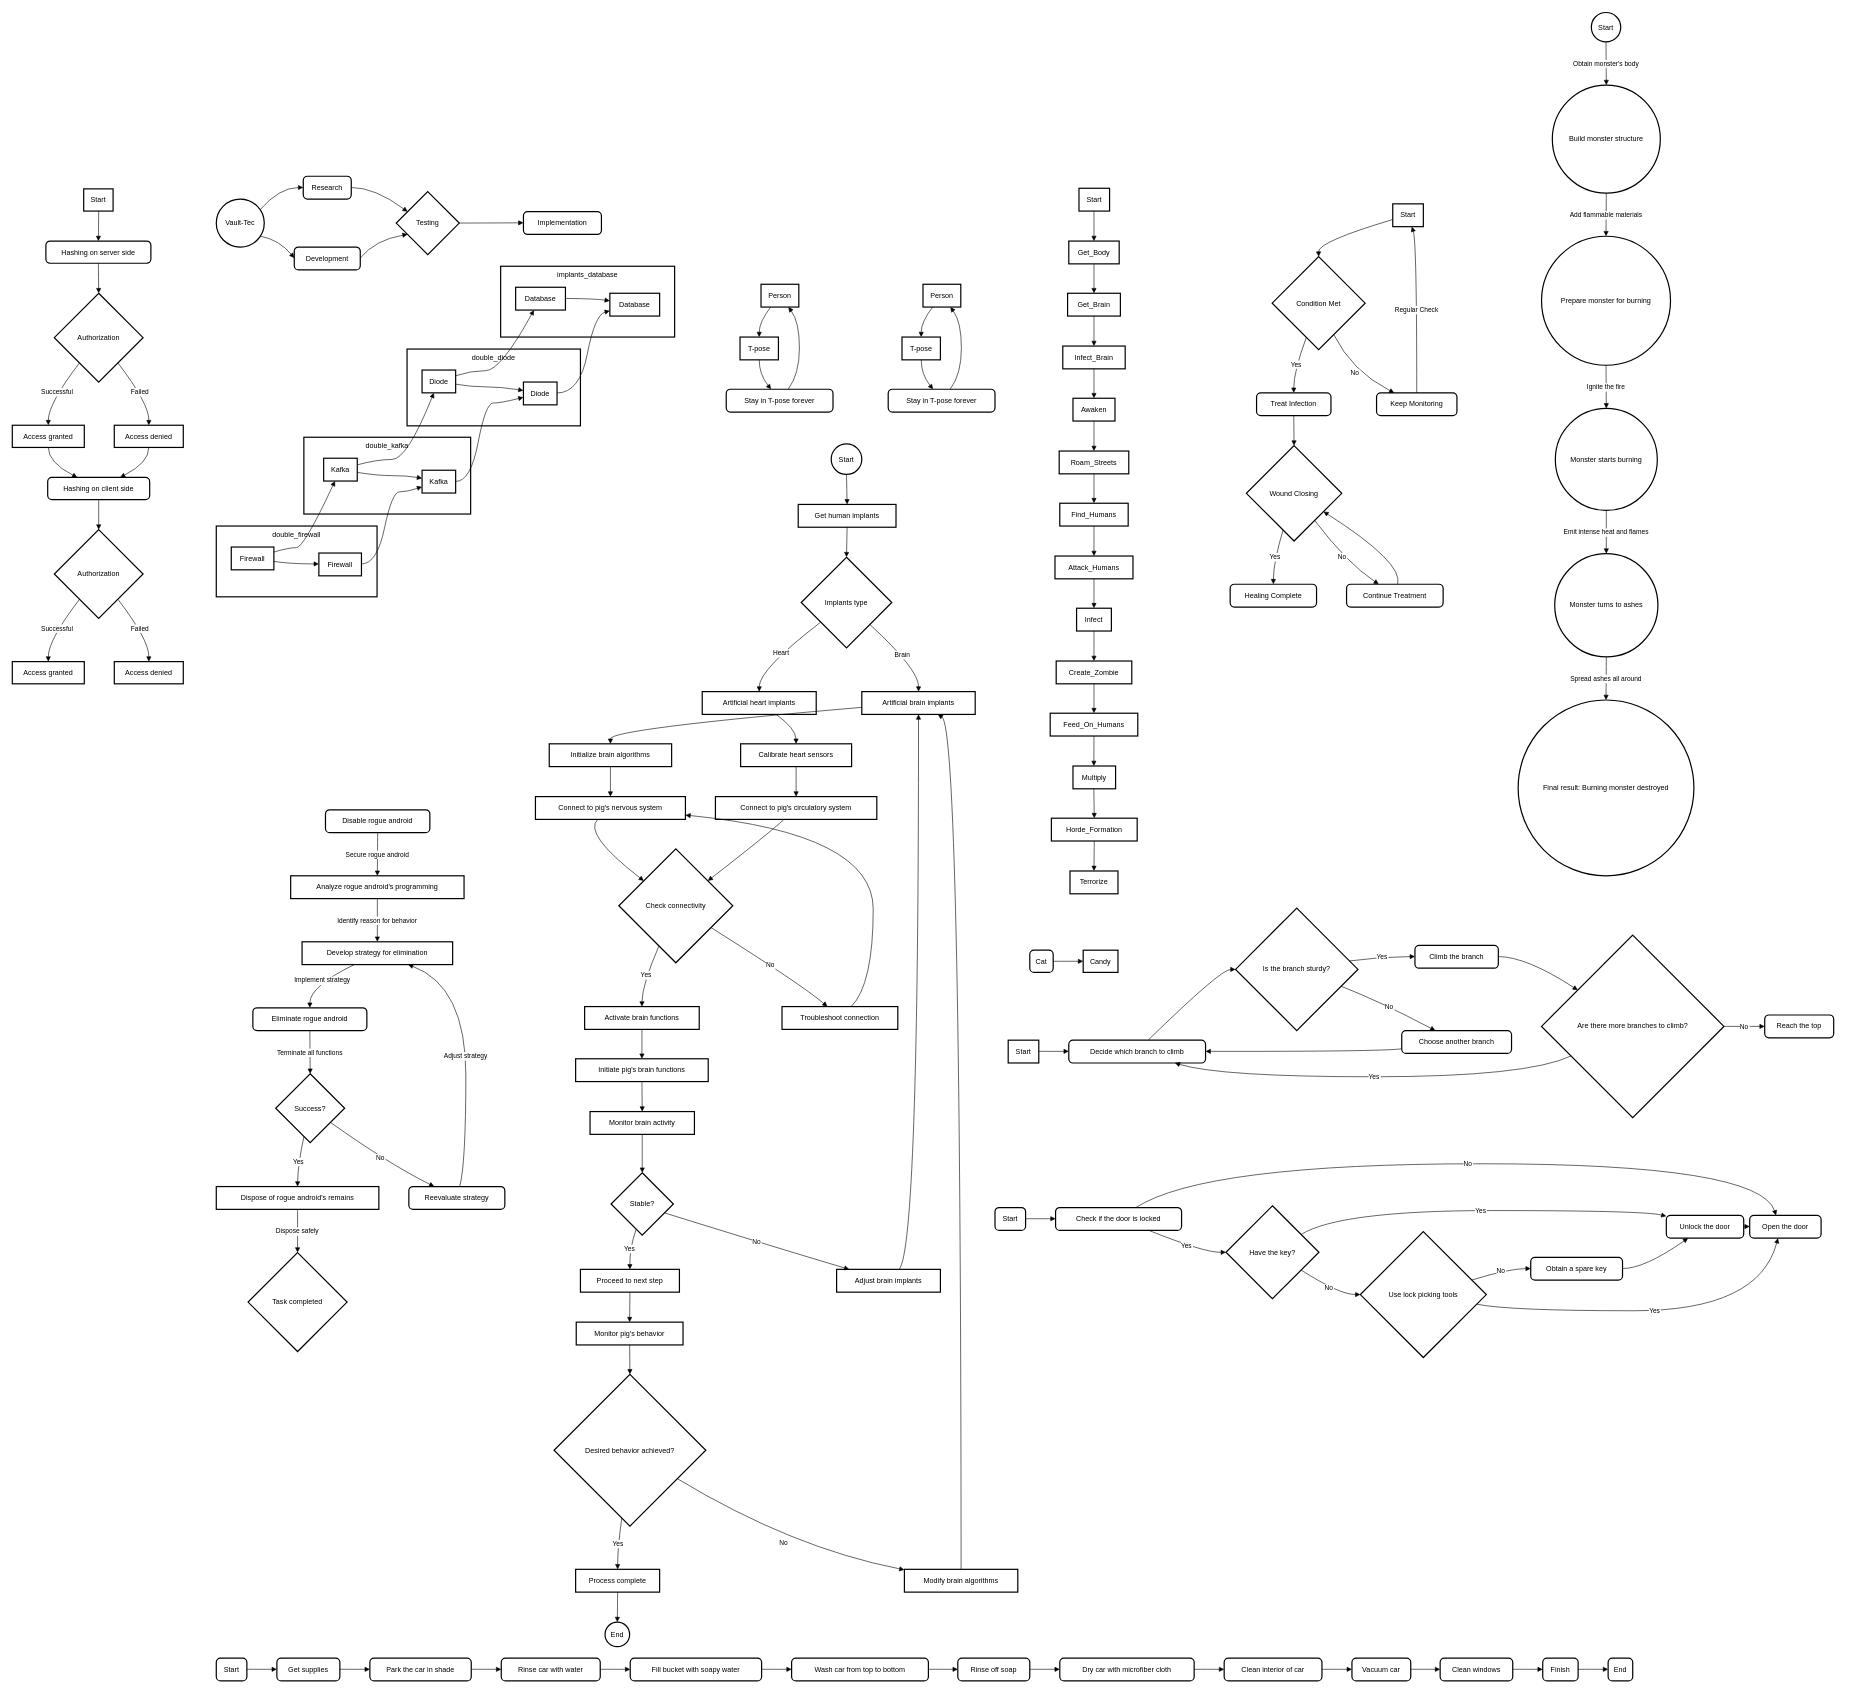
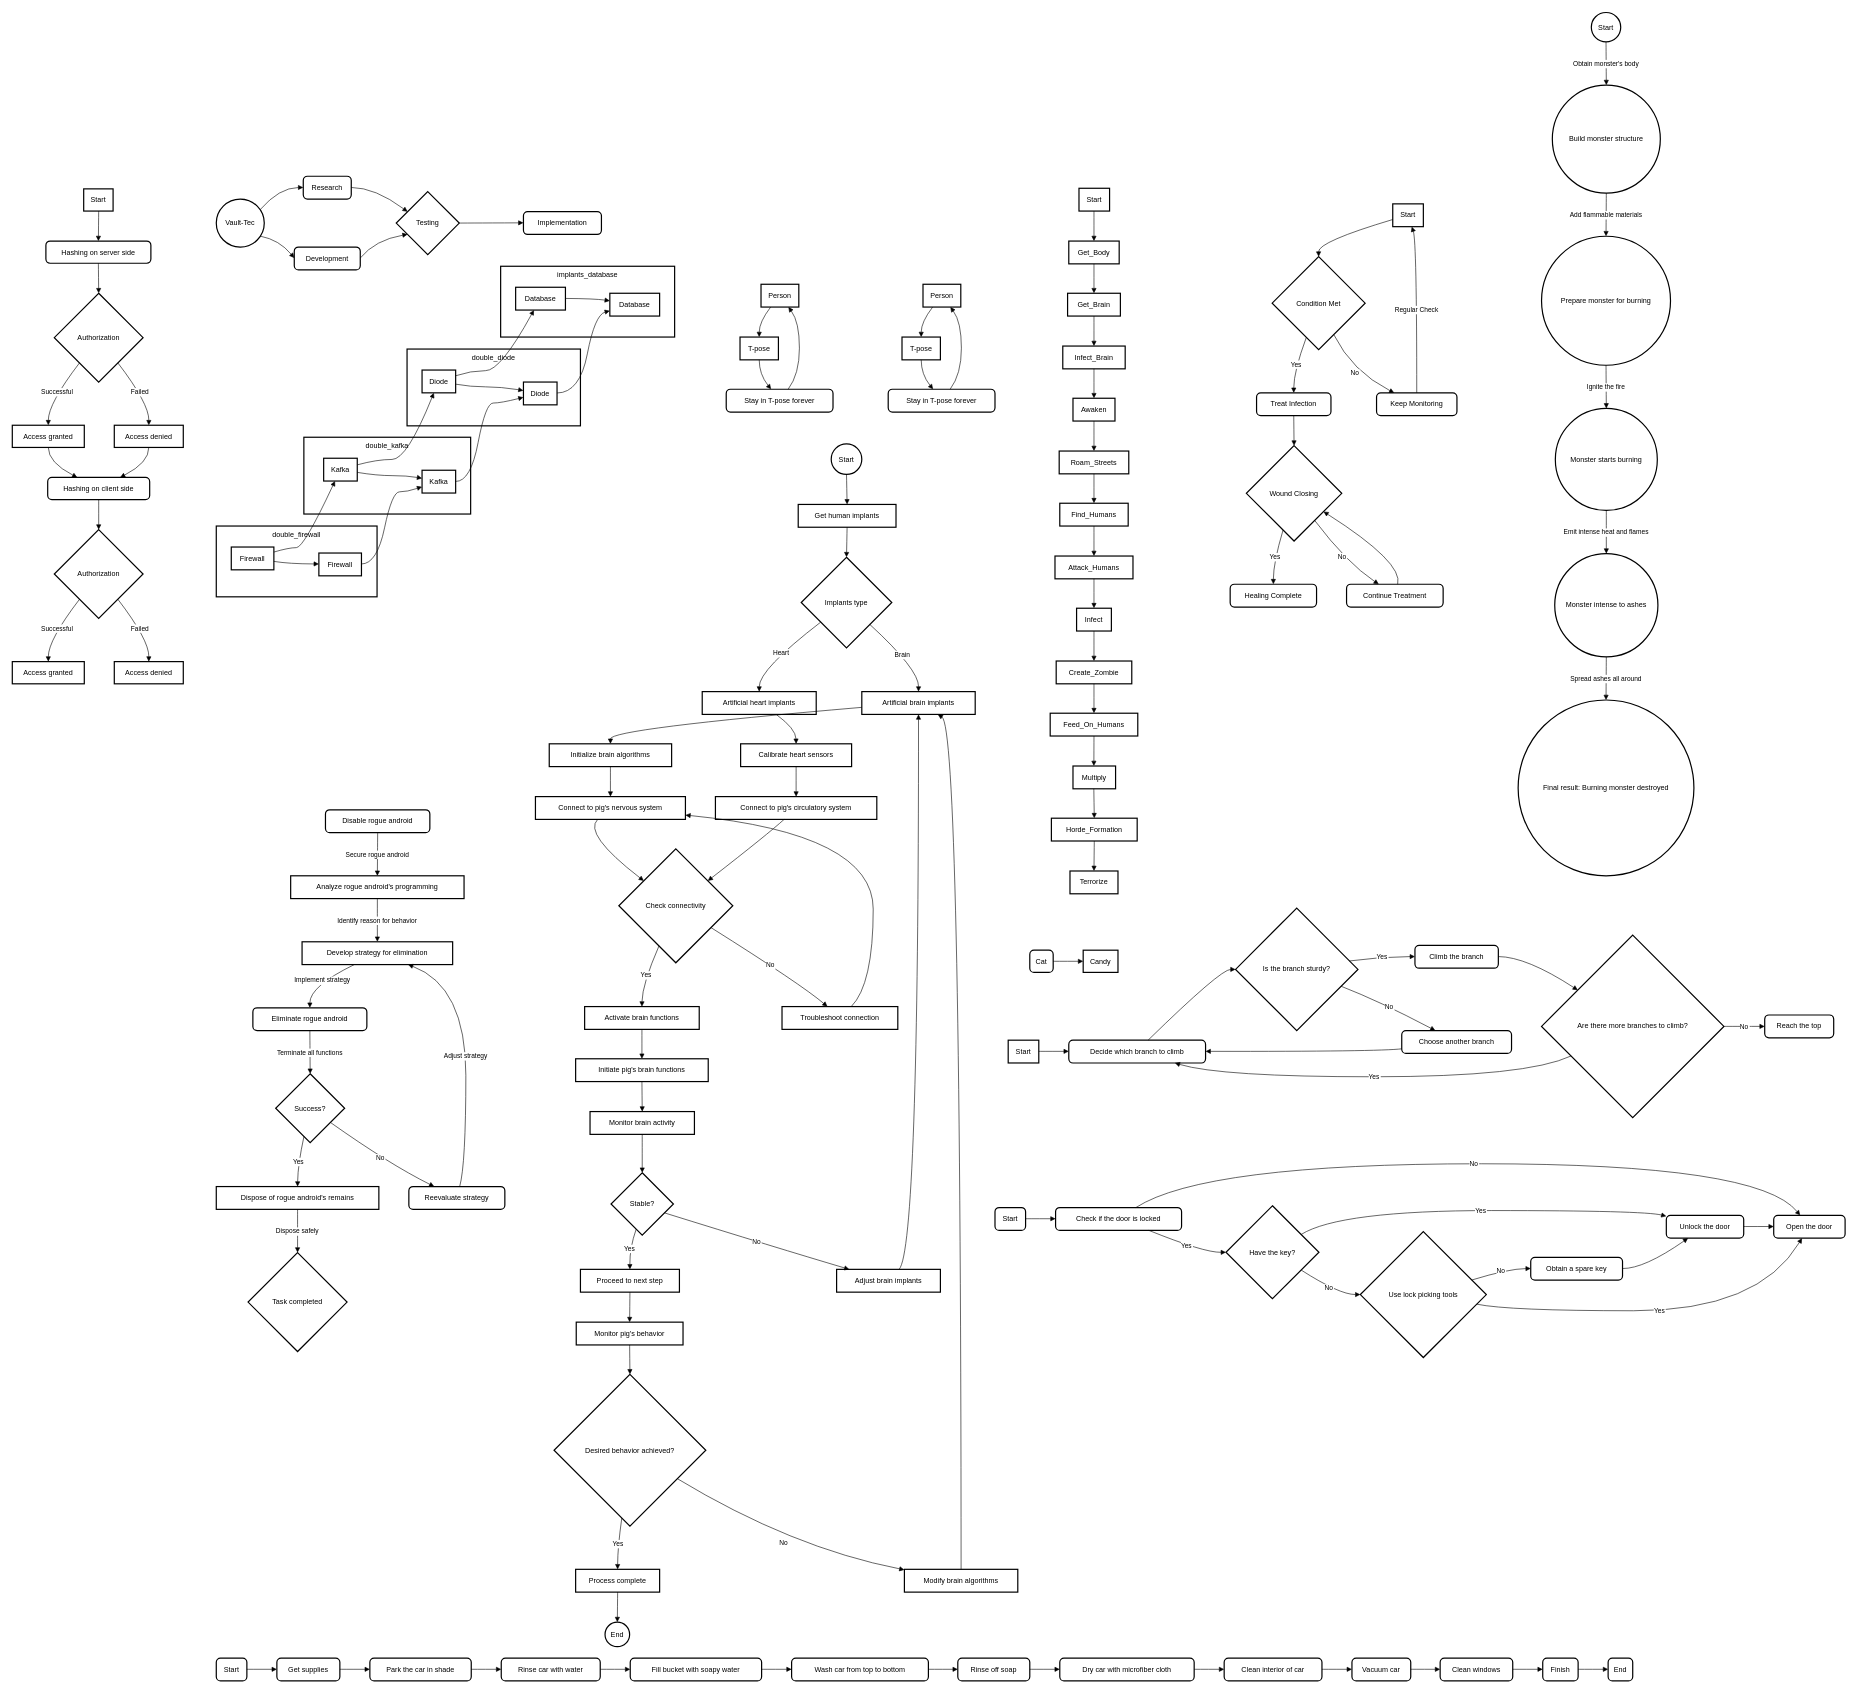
(1607, 605) -> (1607, 605)
(1786, 1227) -> (1810, 1227)
